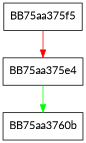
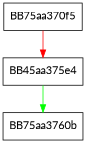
(43, 17) -> (43, 17)
(43, 72) -> (43, 72)
